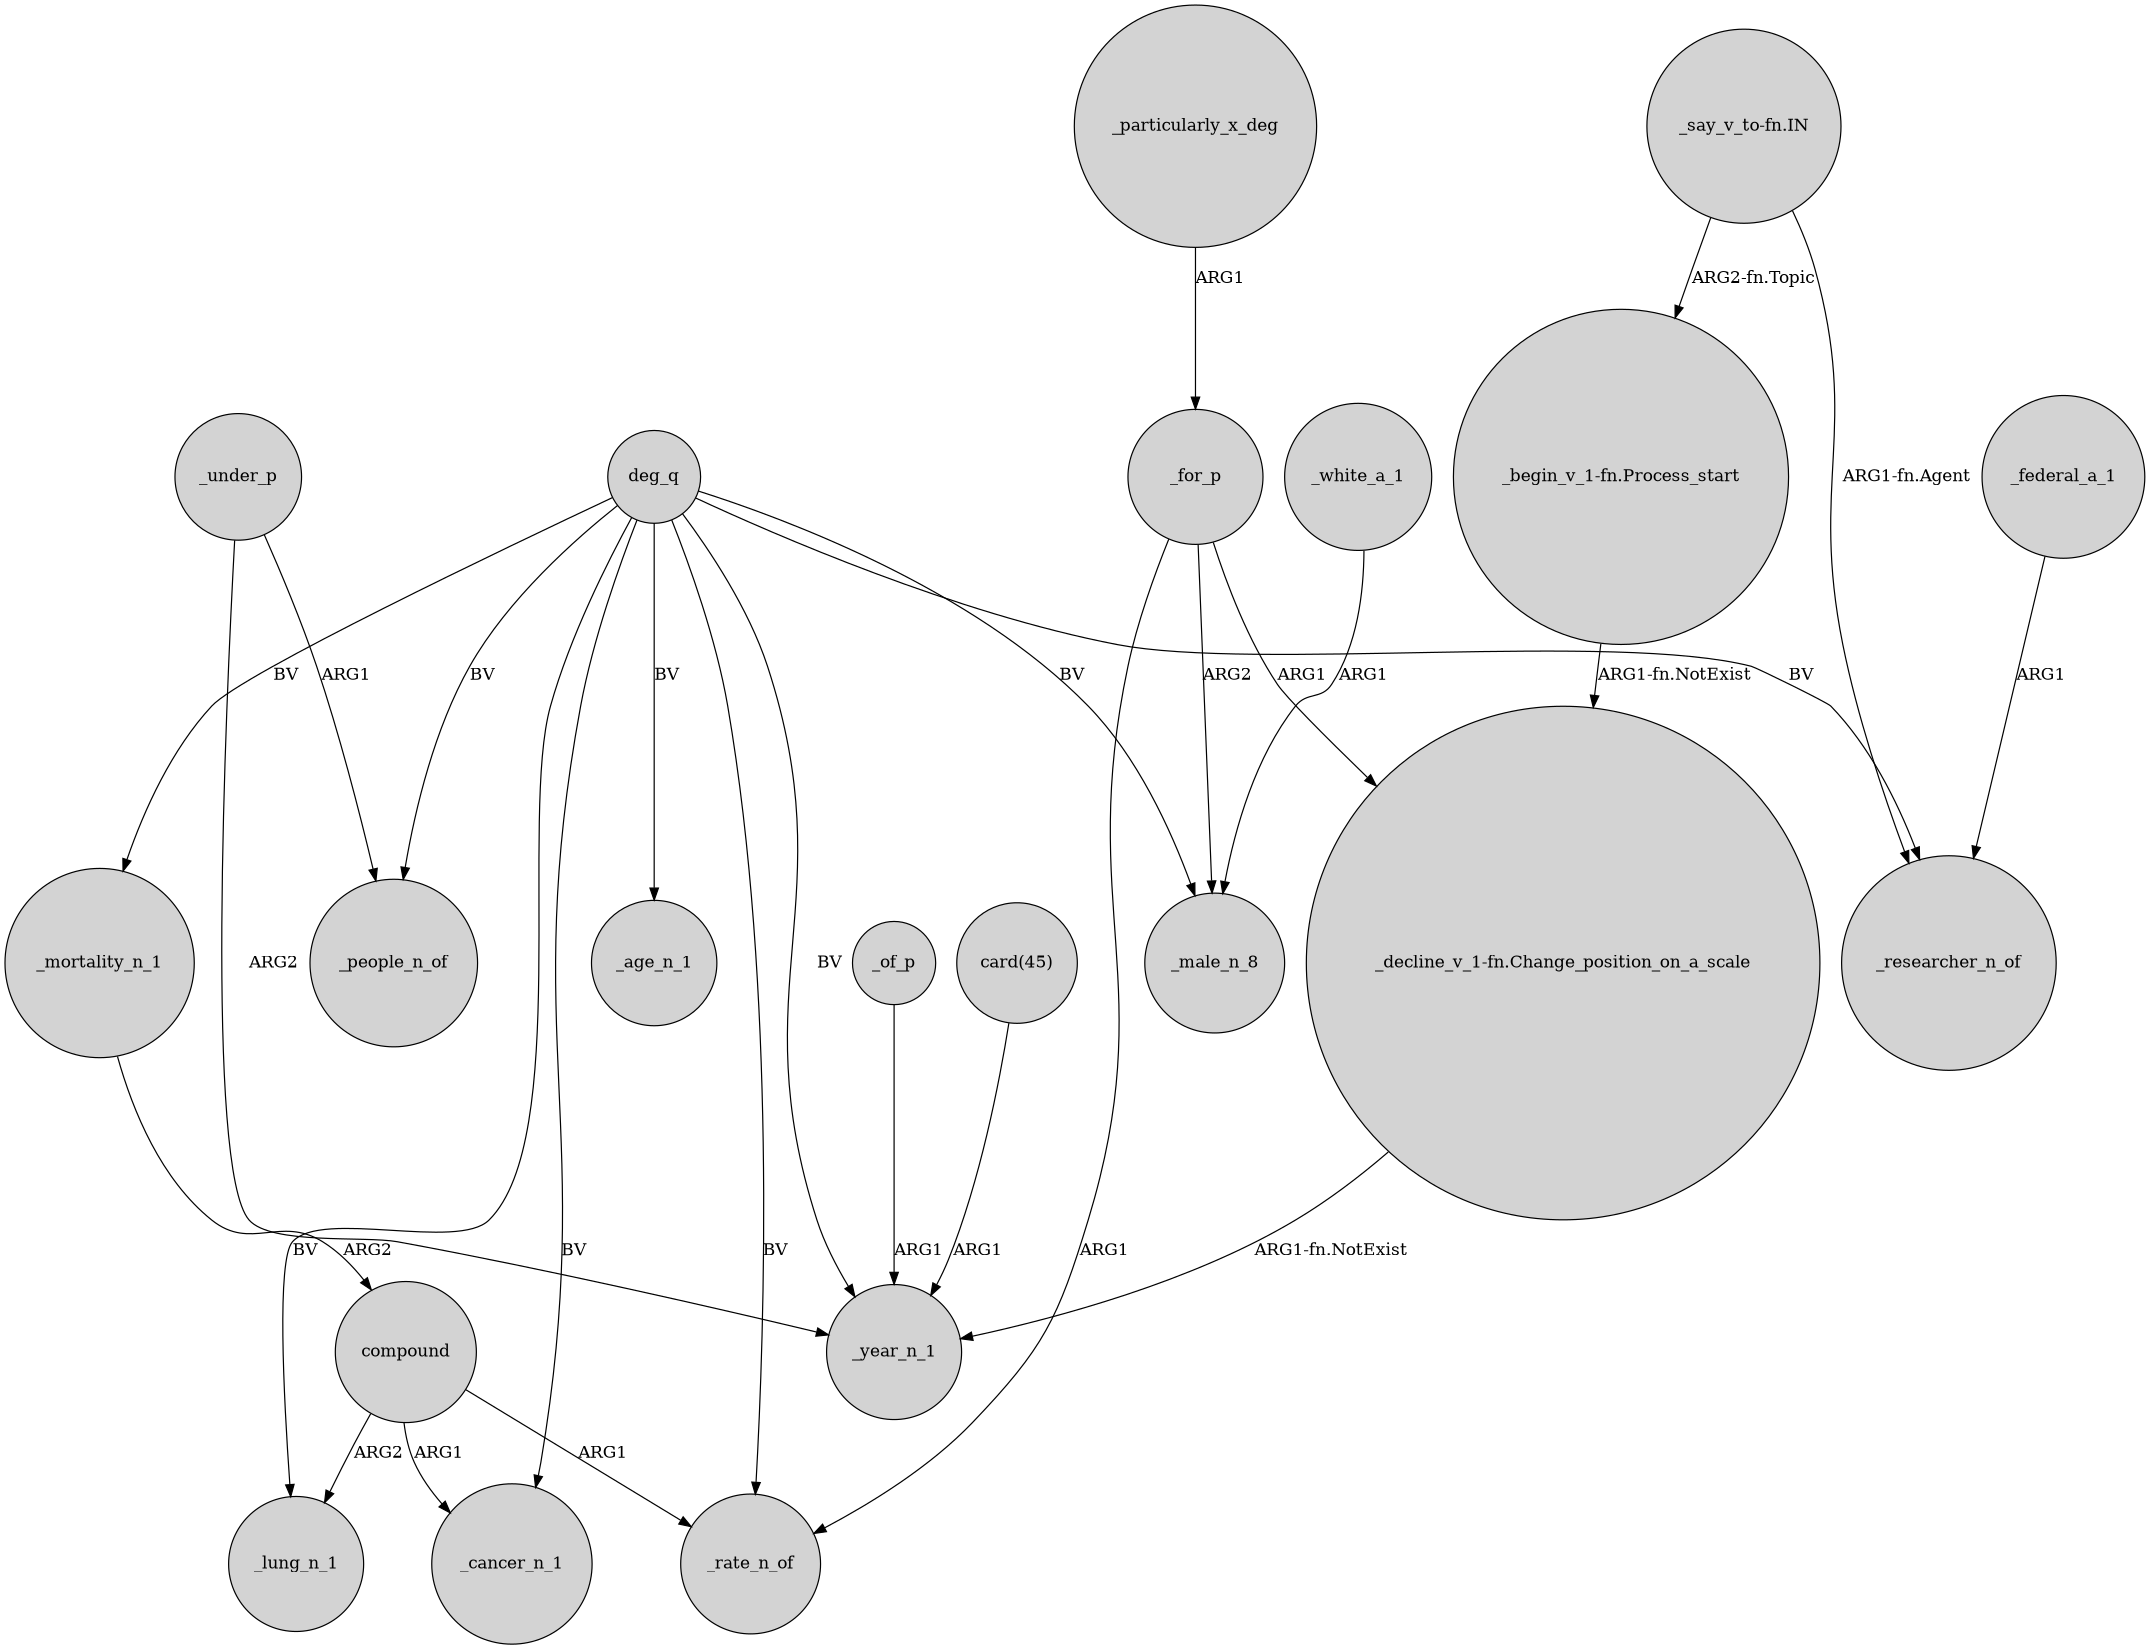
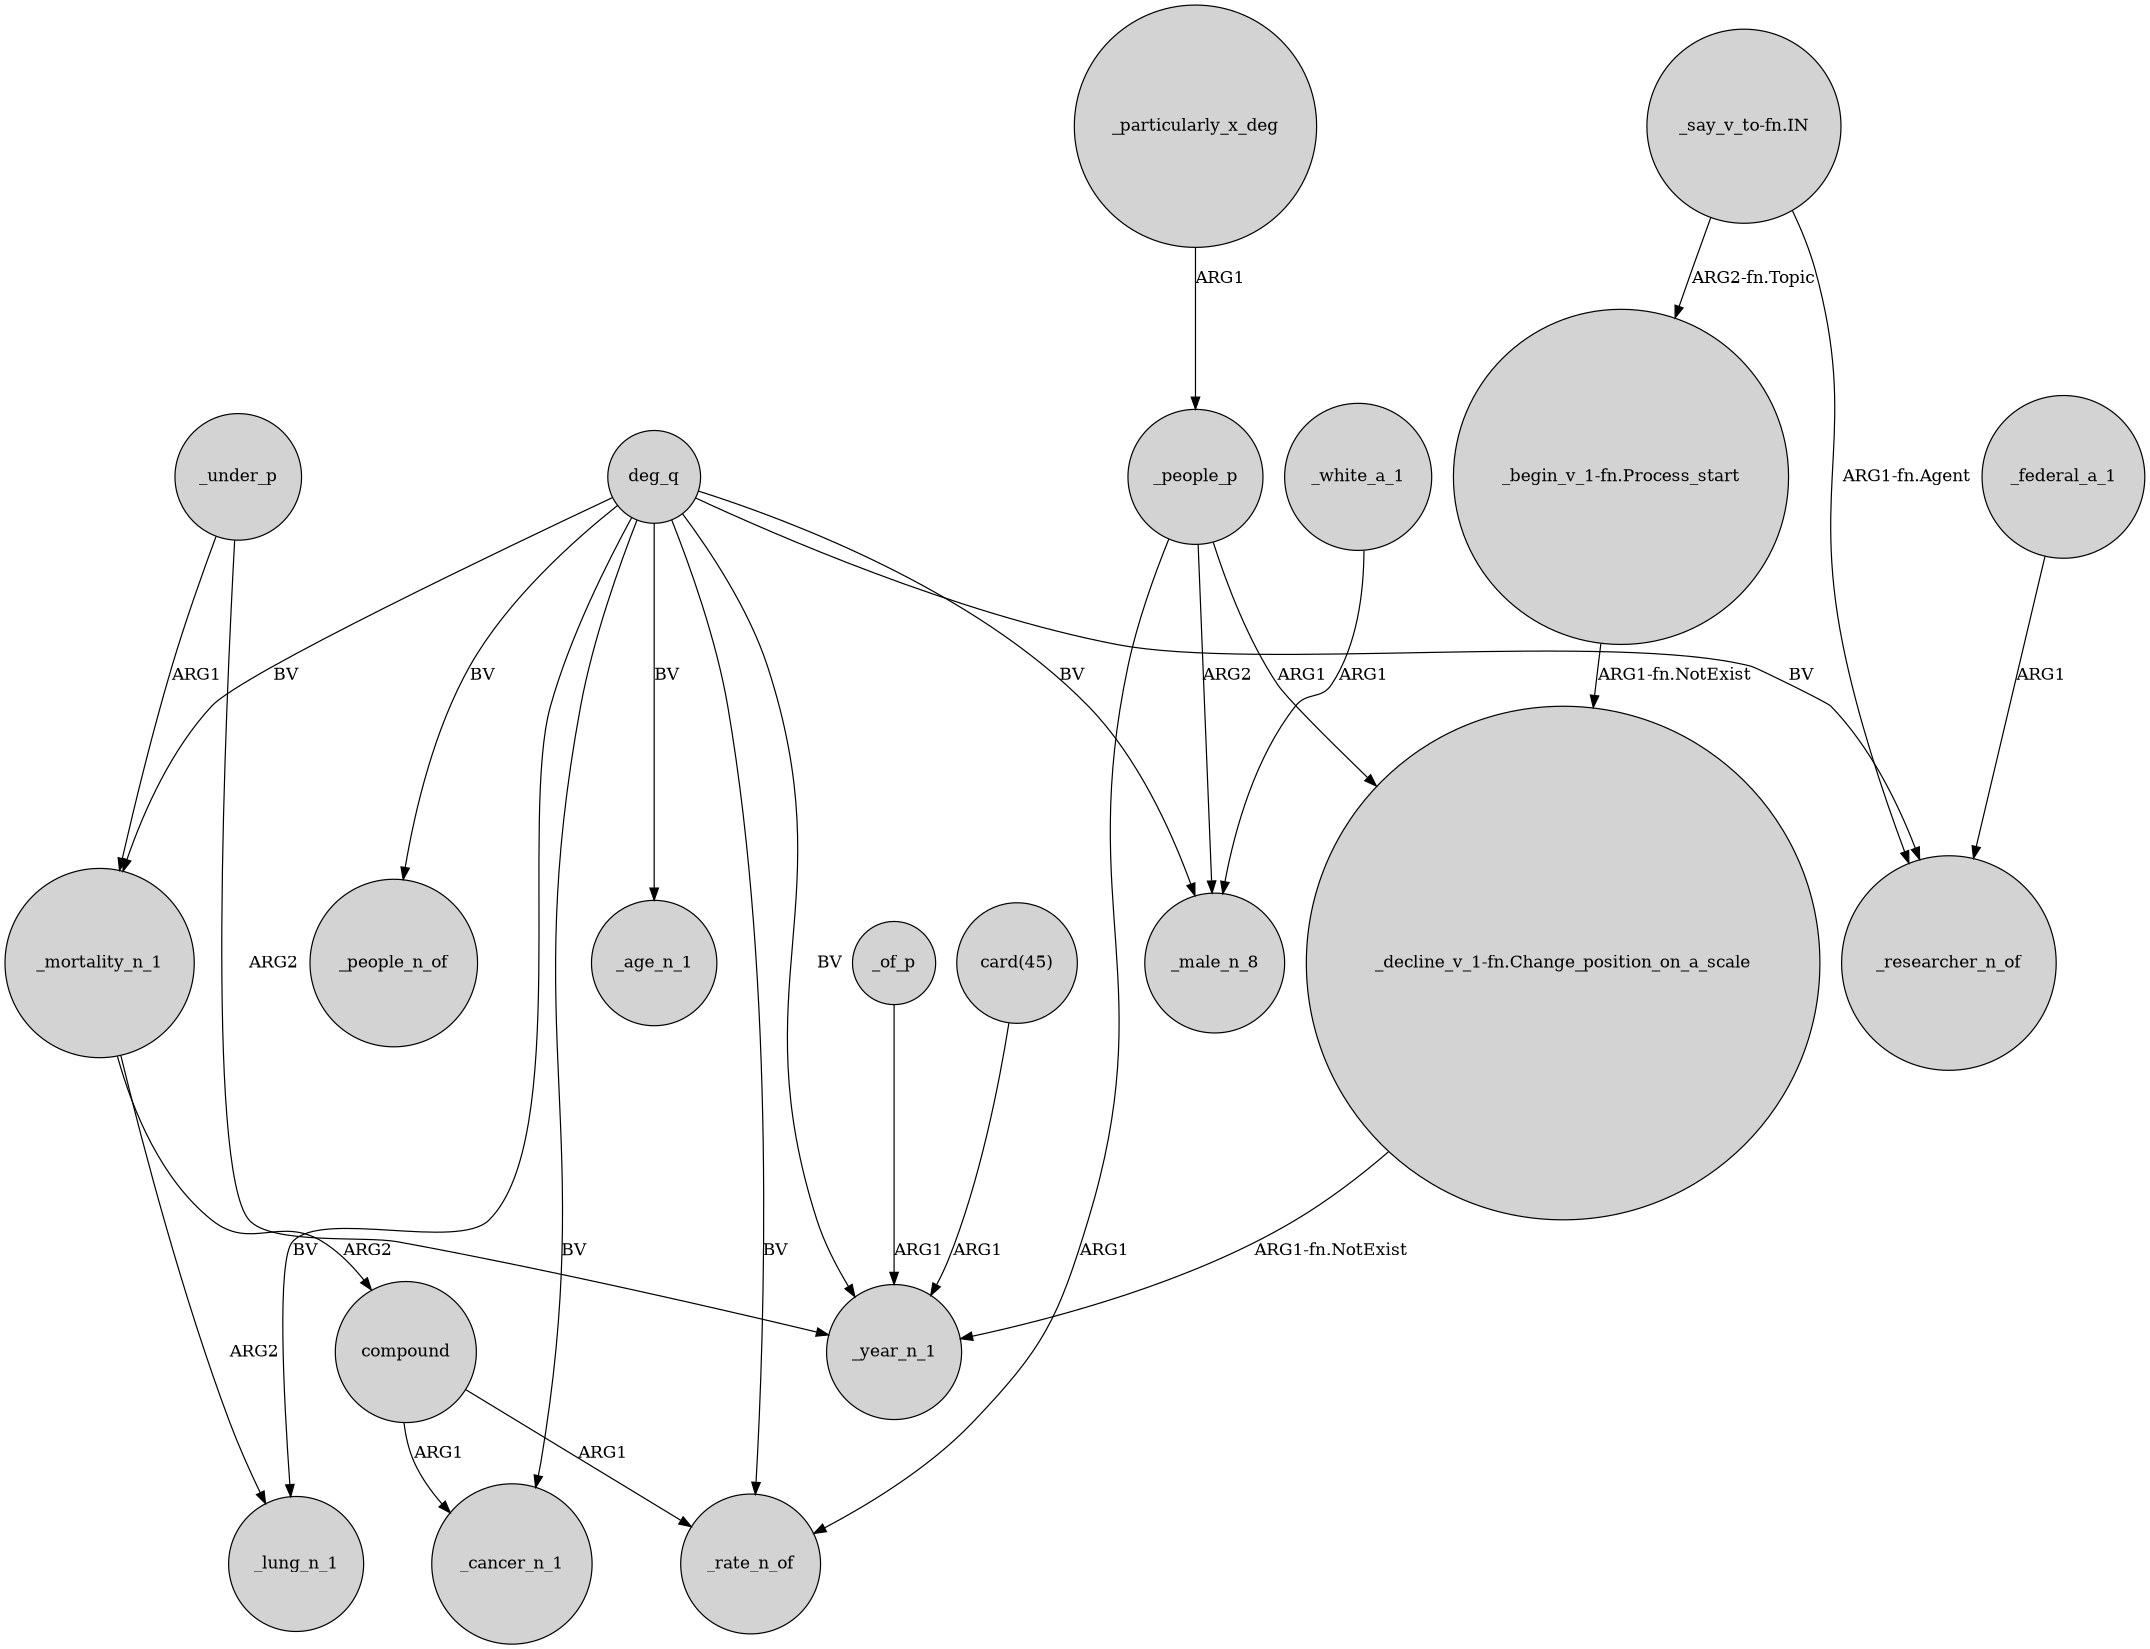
(1195, 477) -> (1195, 477)
(327, 699) -> (163, 696)
(350, 1452) -> (181, 1277)
